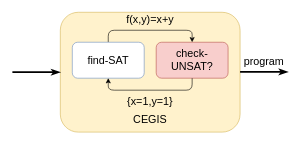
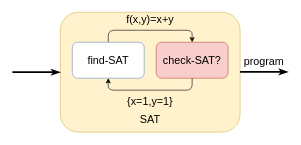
(192, 60) -> (192, 60)
(150, 120) -> (150, 120)
